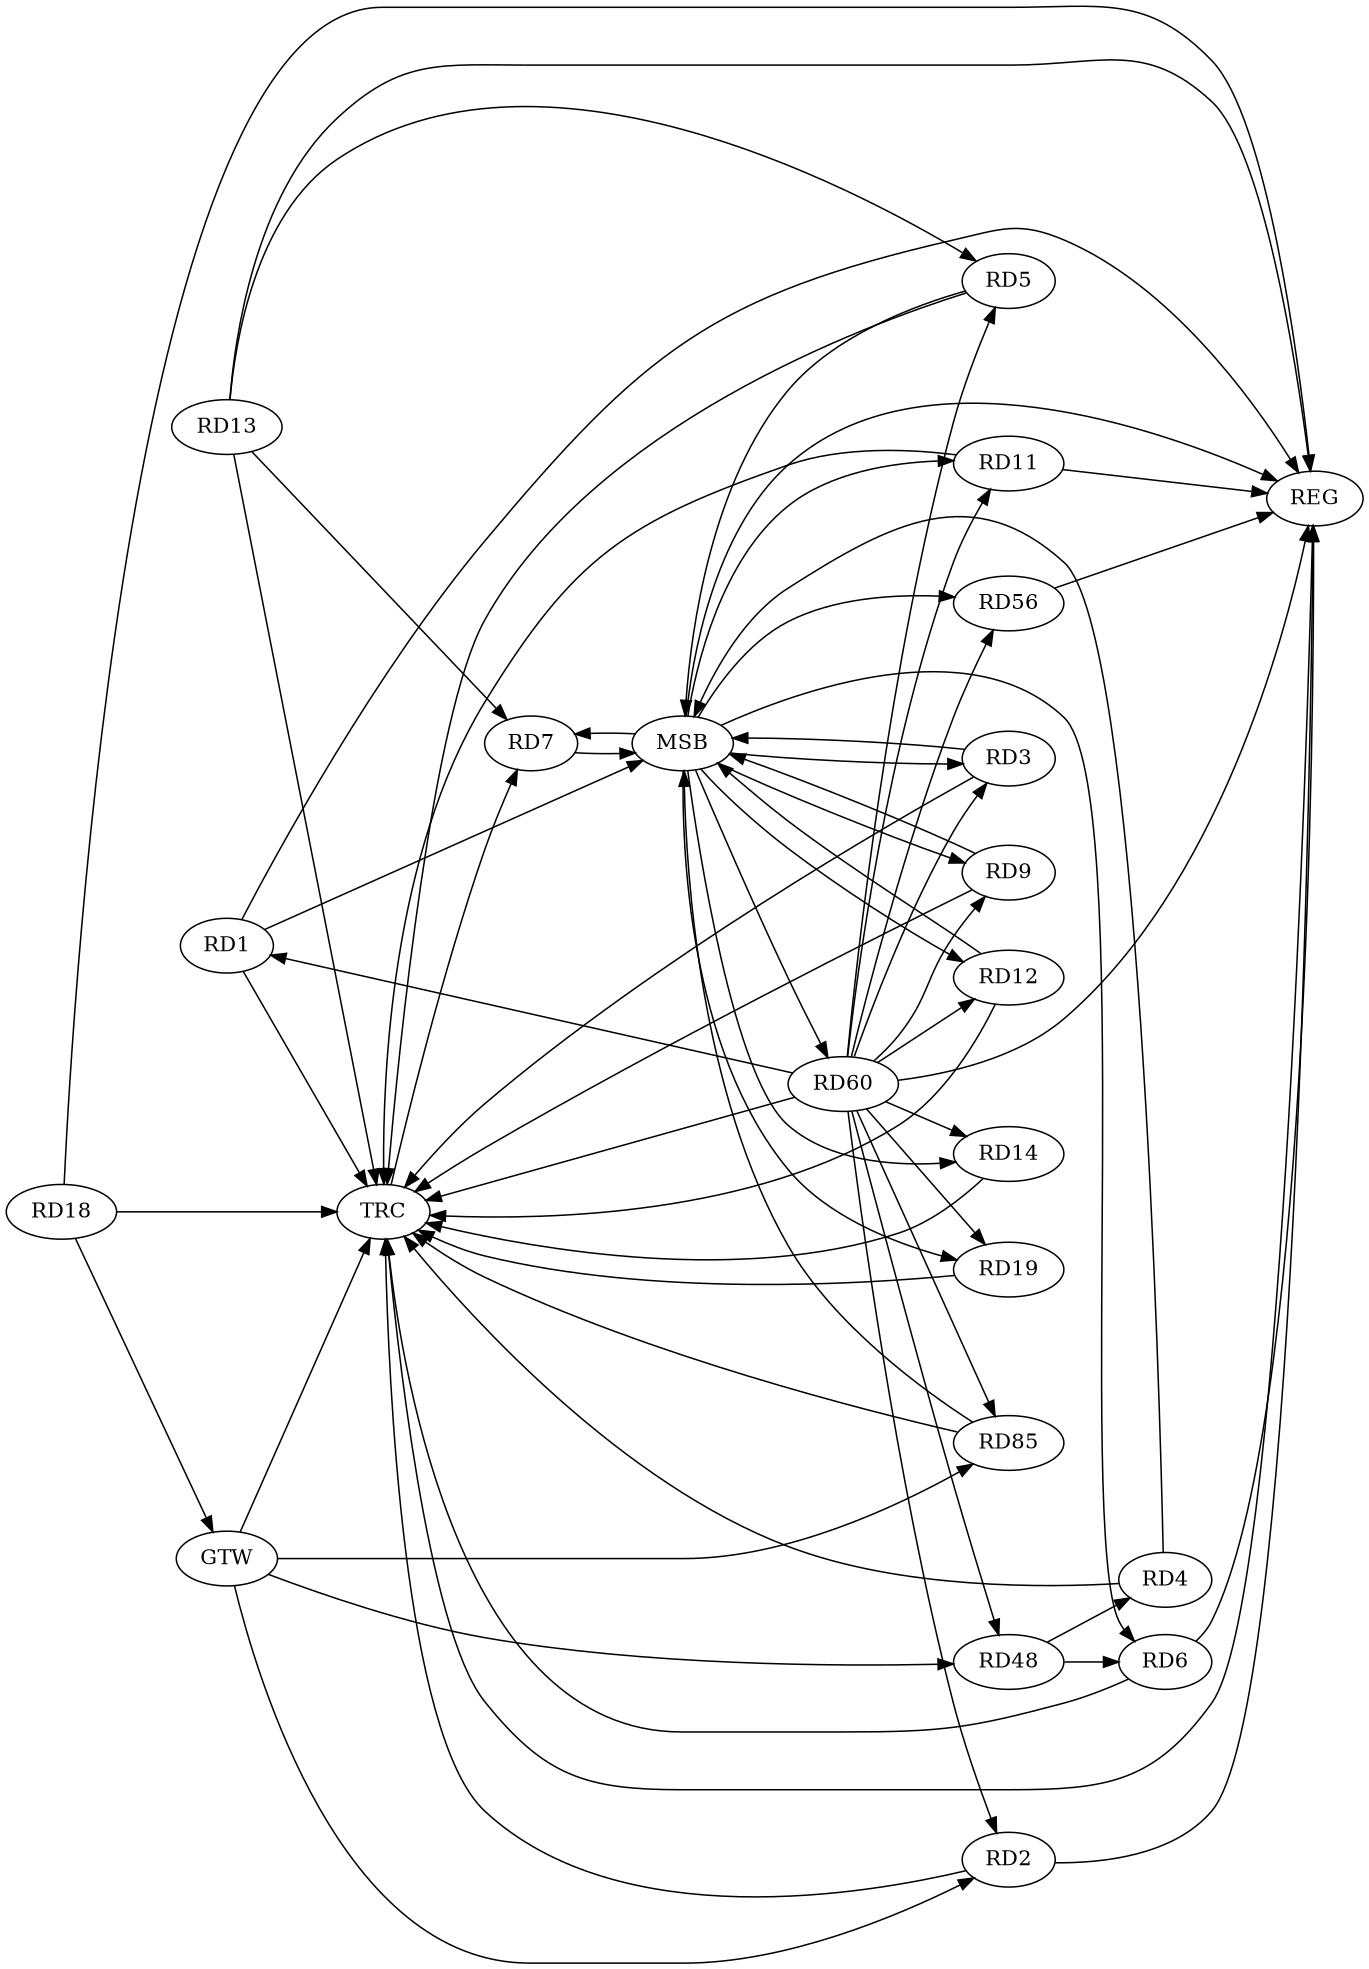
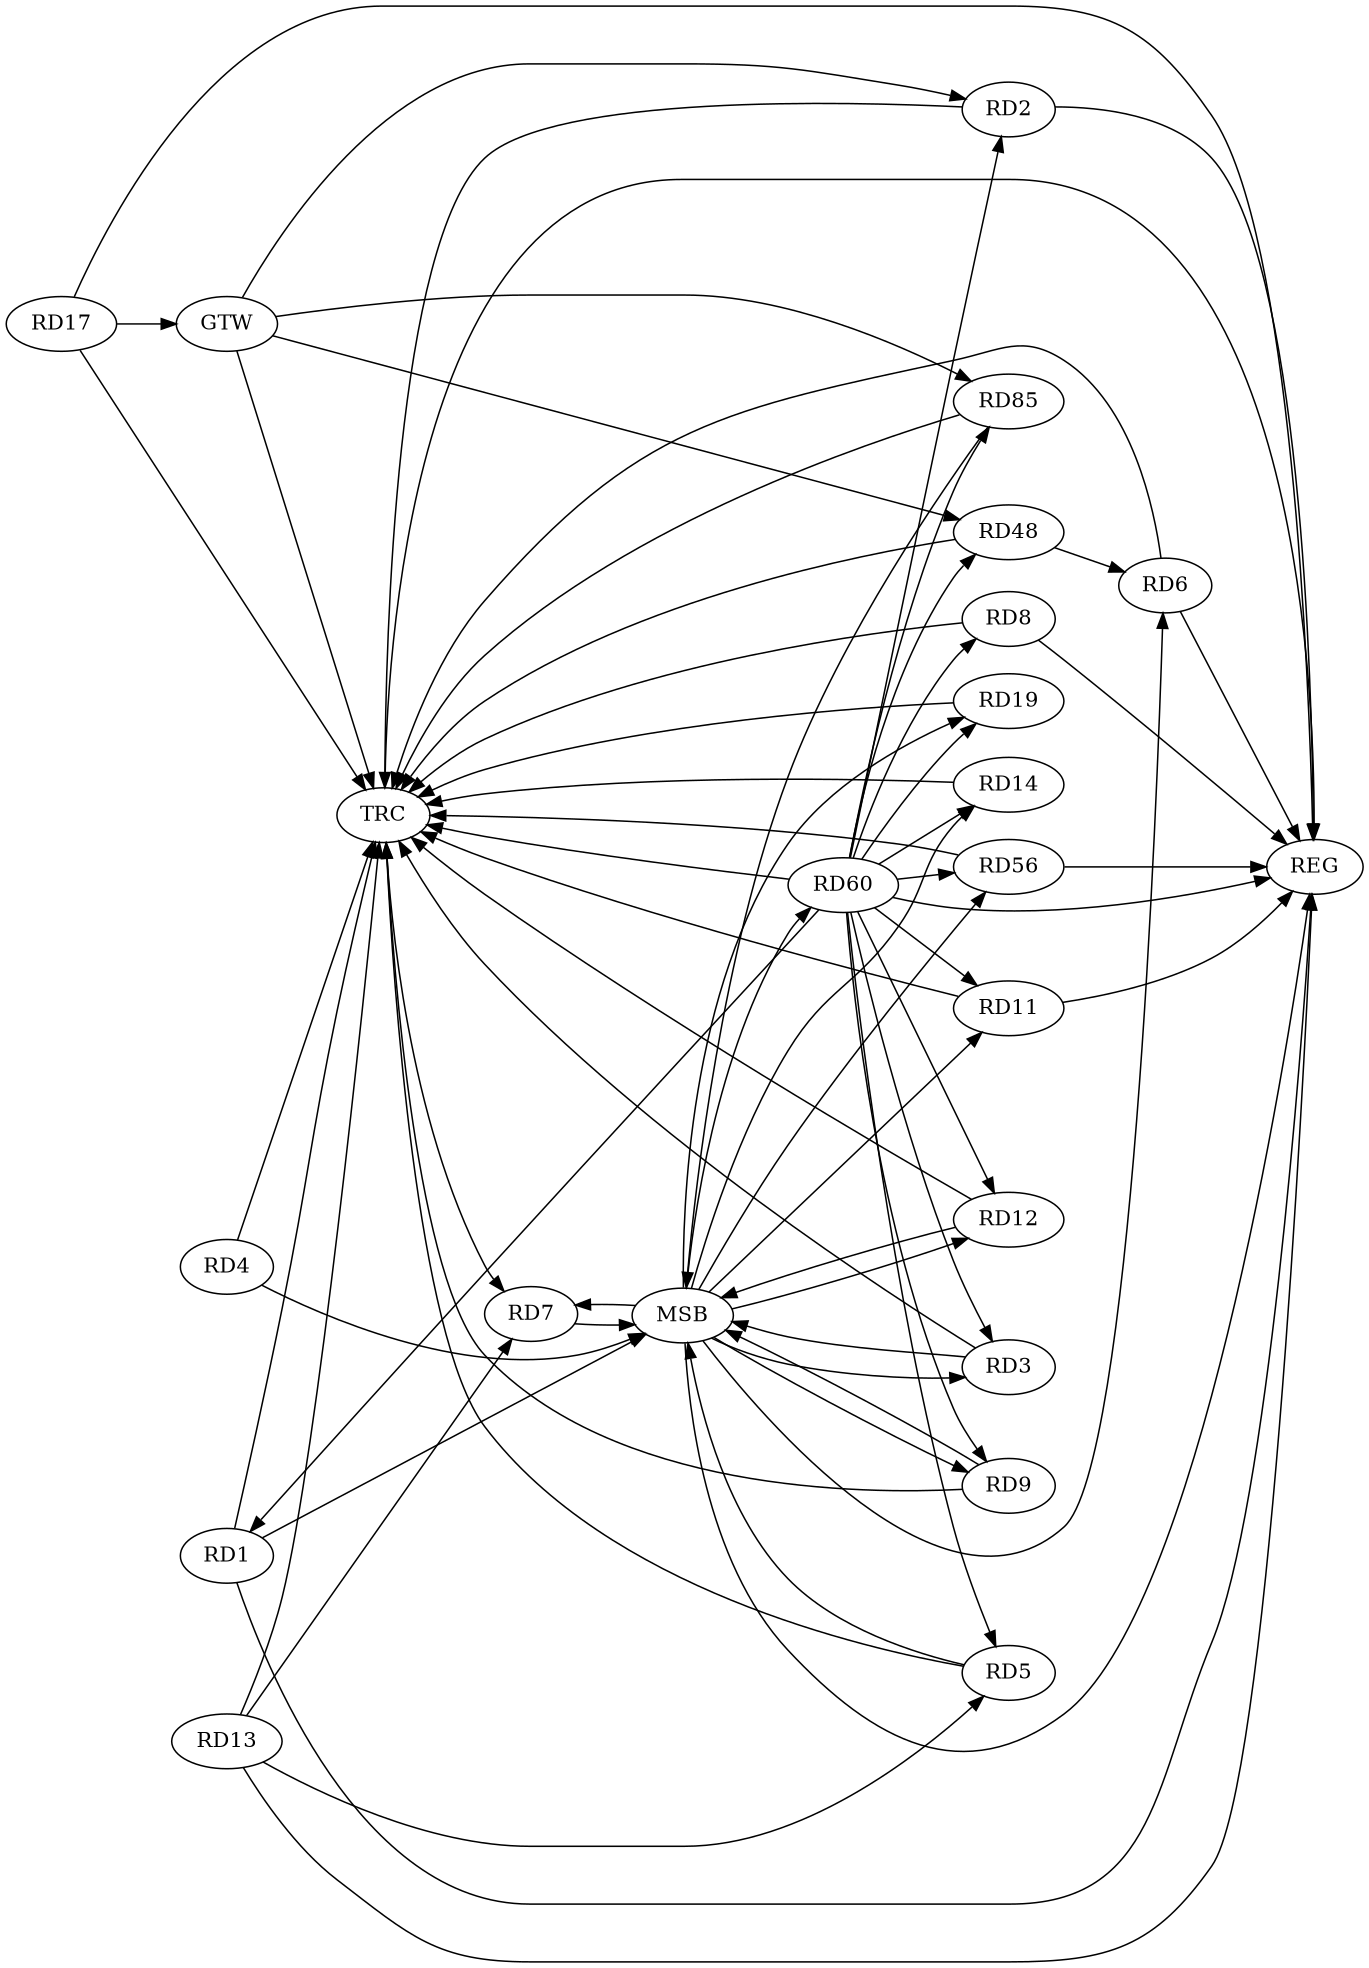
none -> (1009, 619)
none -> (703, 826)
(61, 1212) -> (61, 324)
(1082, 1624) -> (661, 614)
